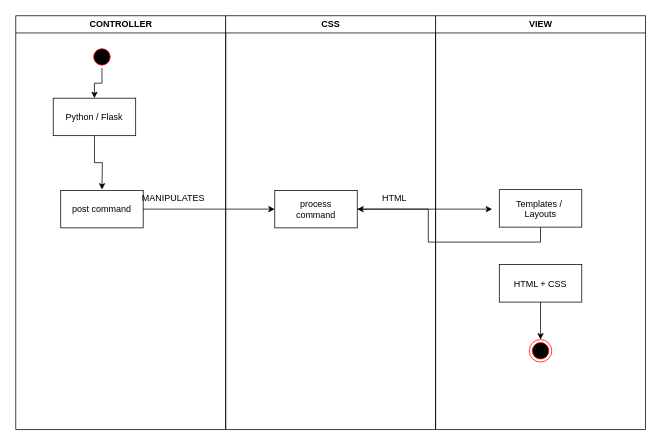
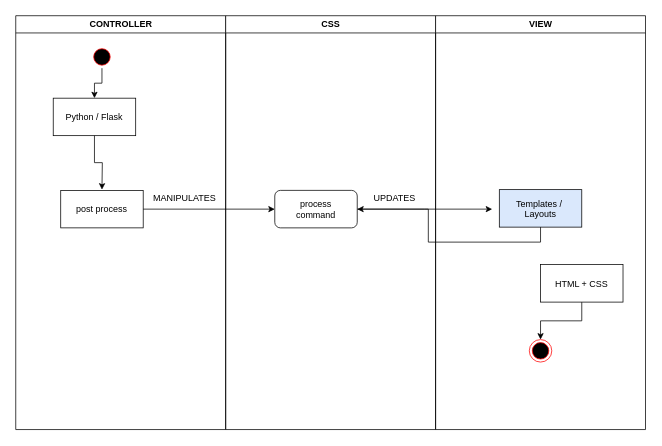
(174, 198) -> (185, 198)
(395, 198) -> (395, 198)
(541, 208) -> (541, 208)
(102, 209) -> (102, 209)
(316, 209) -> (316, 209)
(541, 283) -> (582, 283)
